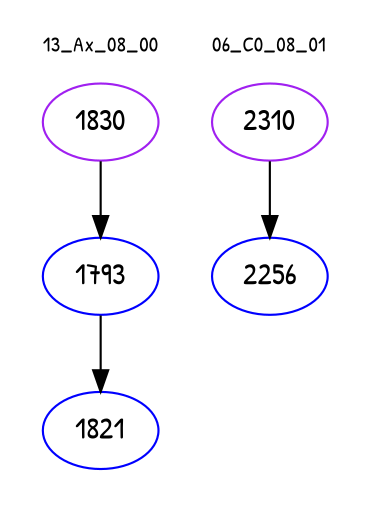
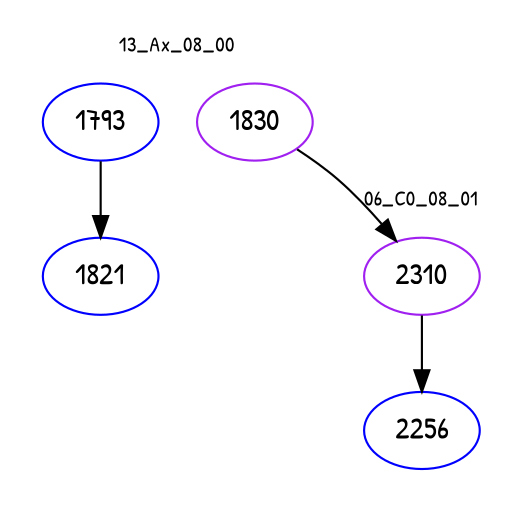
(101, 189) -> (361, 201)
